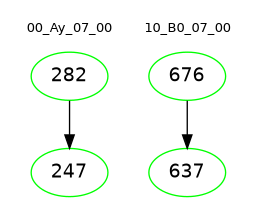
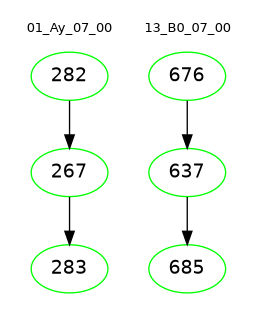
(70, 29) -> (70, 29)
(188, 29) -> (188, 29)
(70, 173) -> (70, 173)
none -> (70, 269)
none -> (187, 269)
